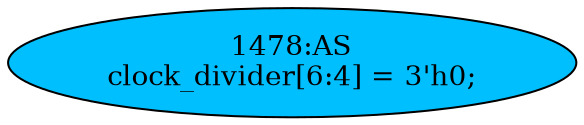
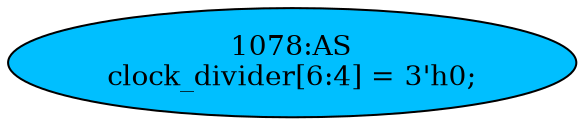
(292, 63) -> (292, 63)
